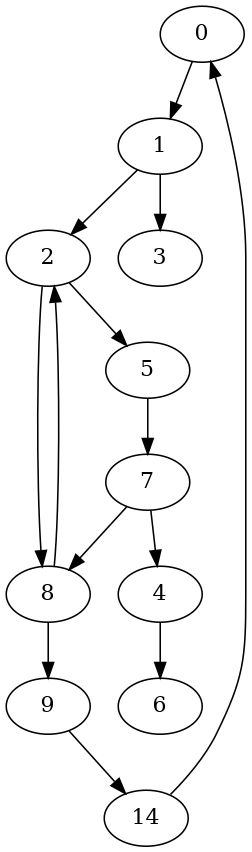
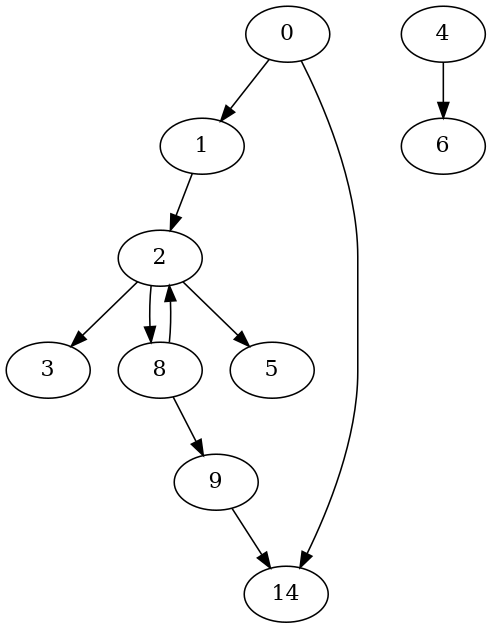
(160, 195) -> (110, 309)
(246, 445) -> (358, 307)
(148, 482) -> none
